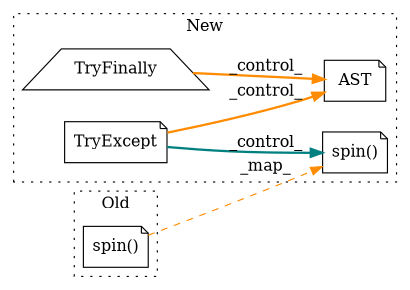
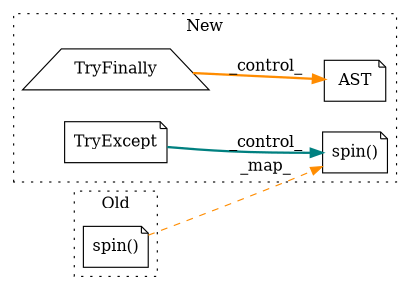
(241, 116) -> none
